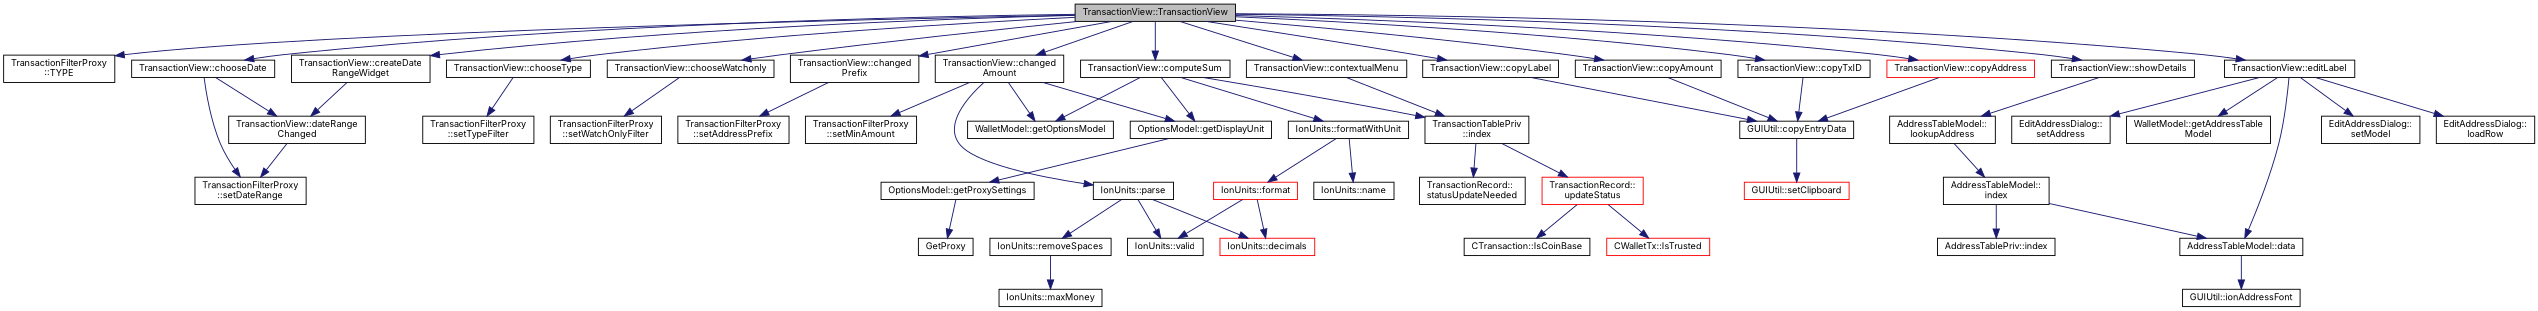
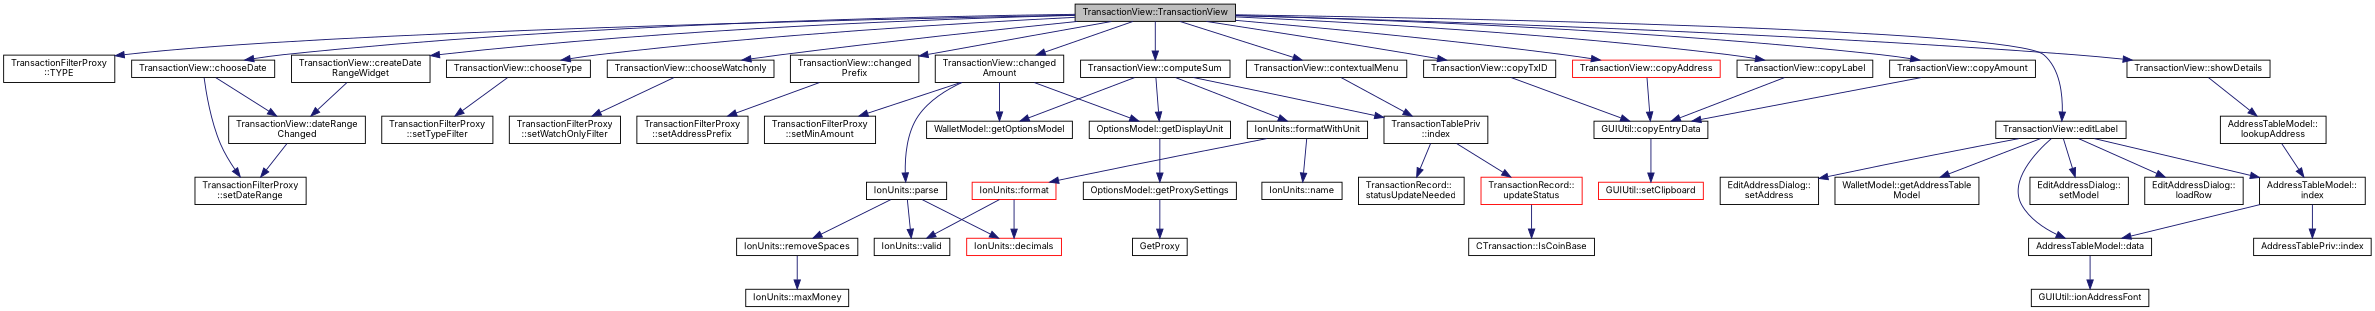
none -> (2172, 157)
(1658, 247) -> none
